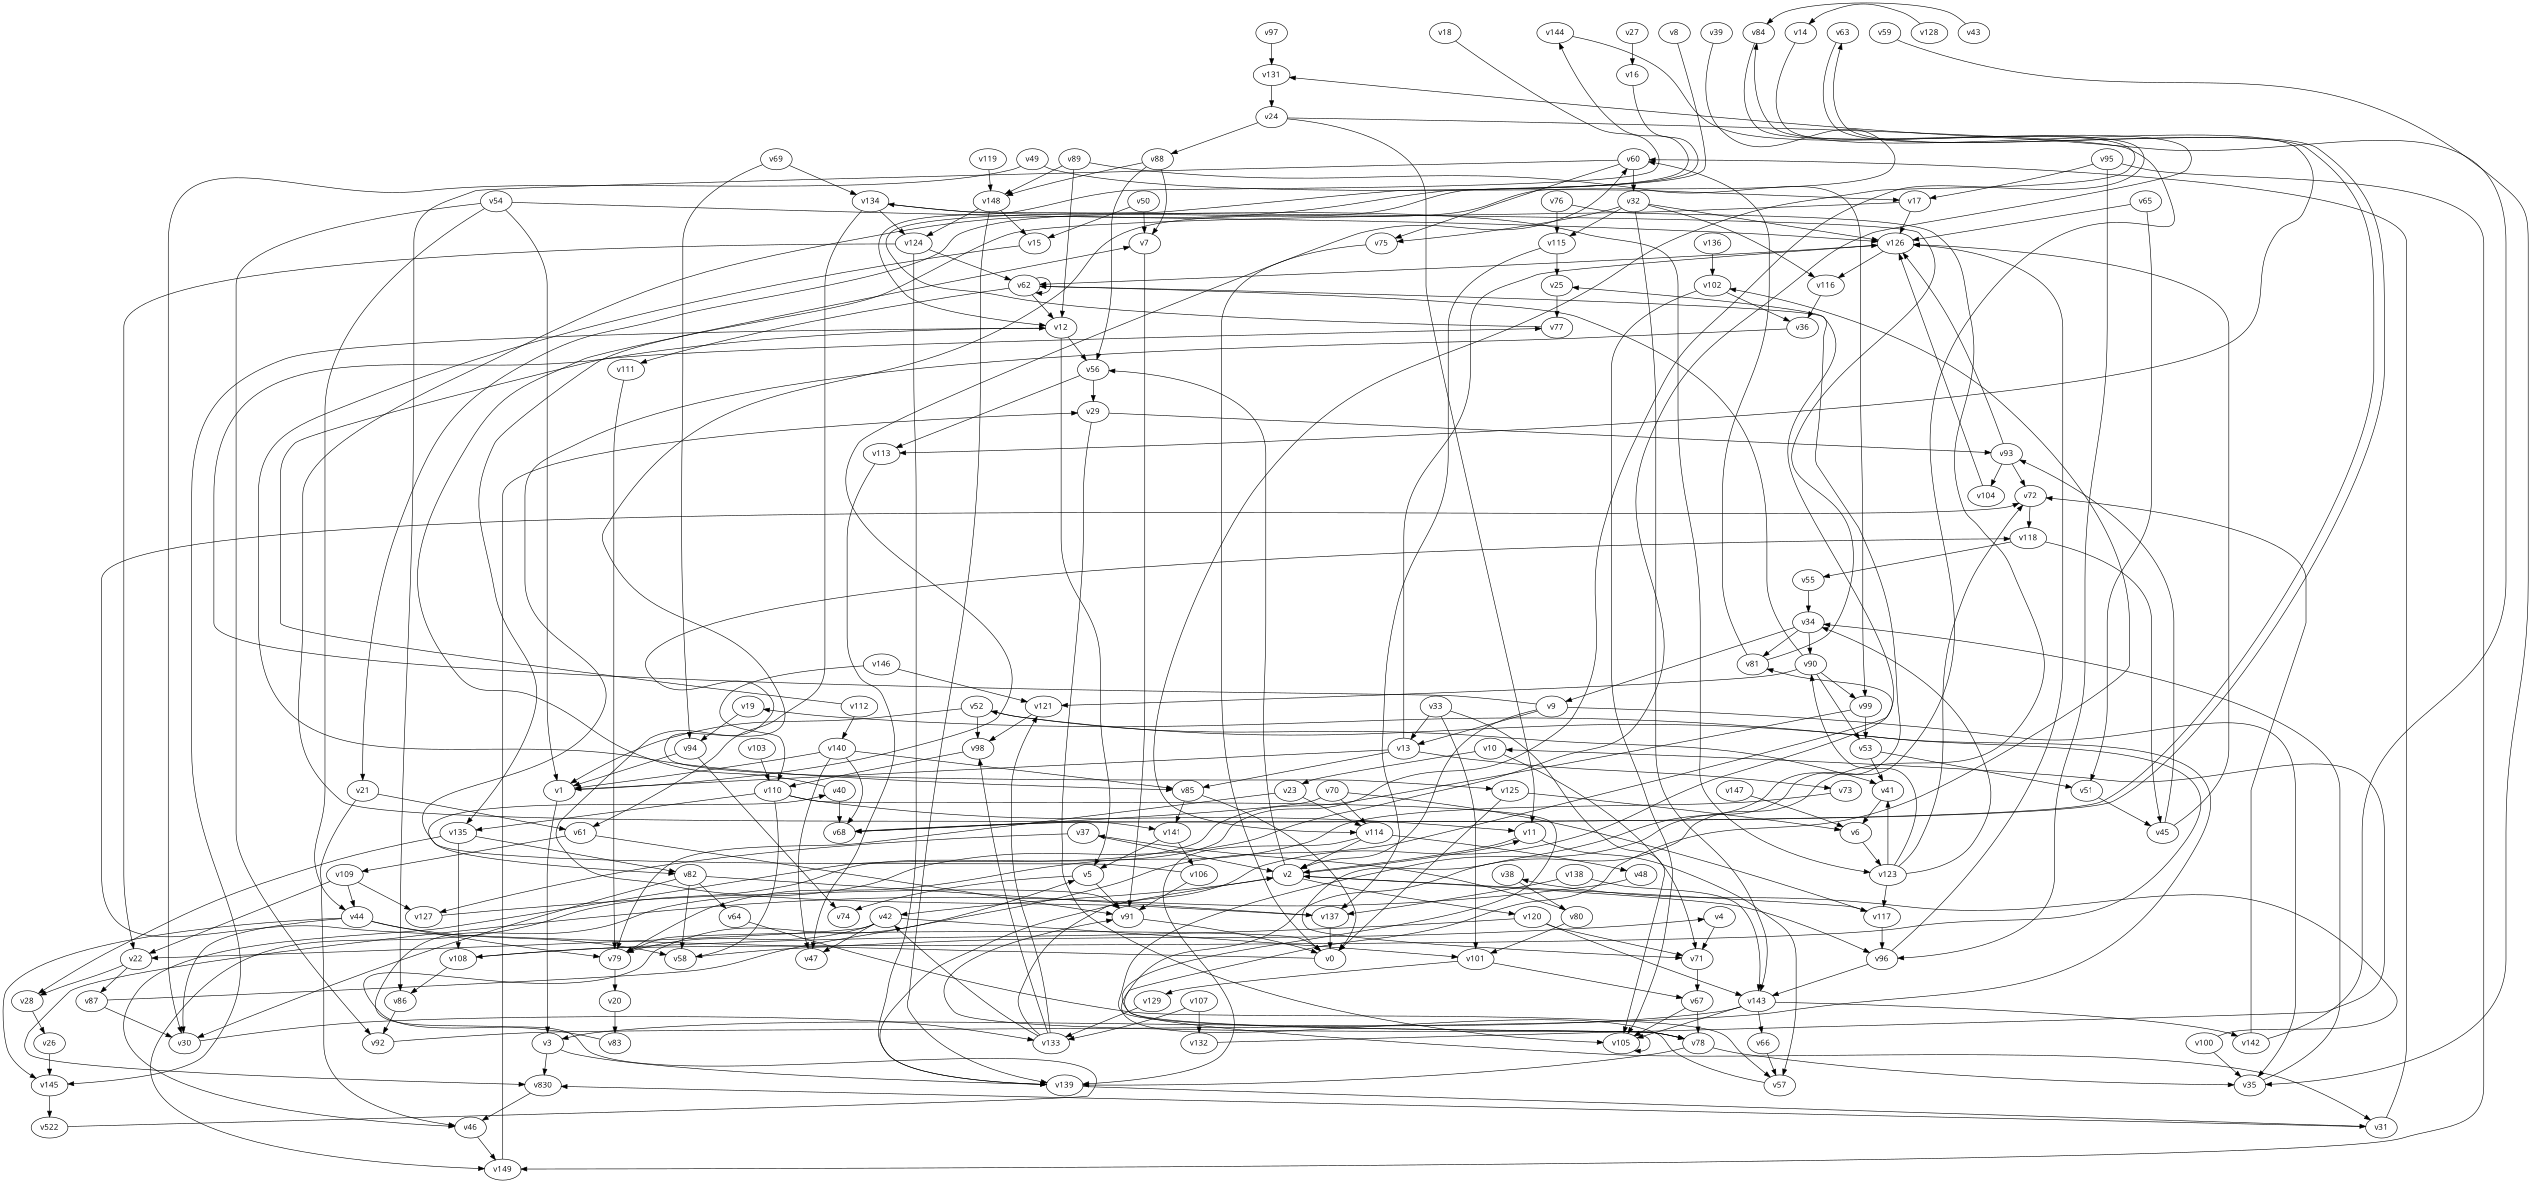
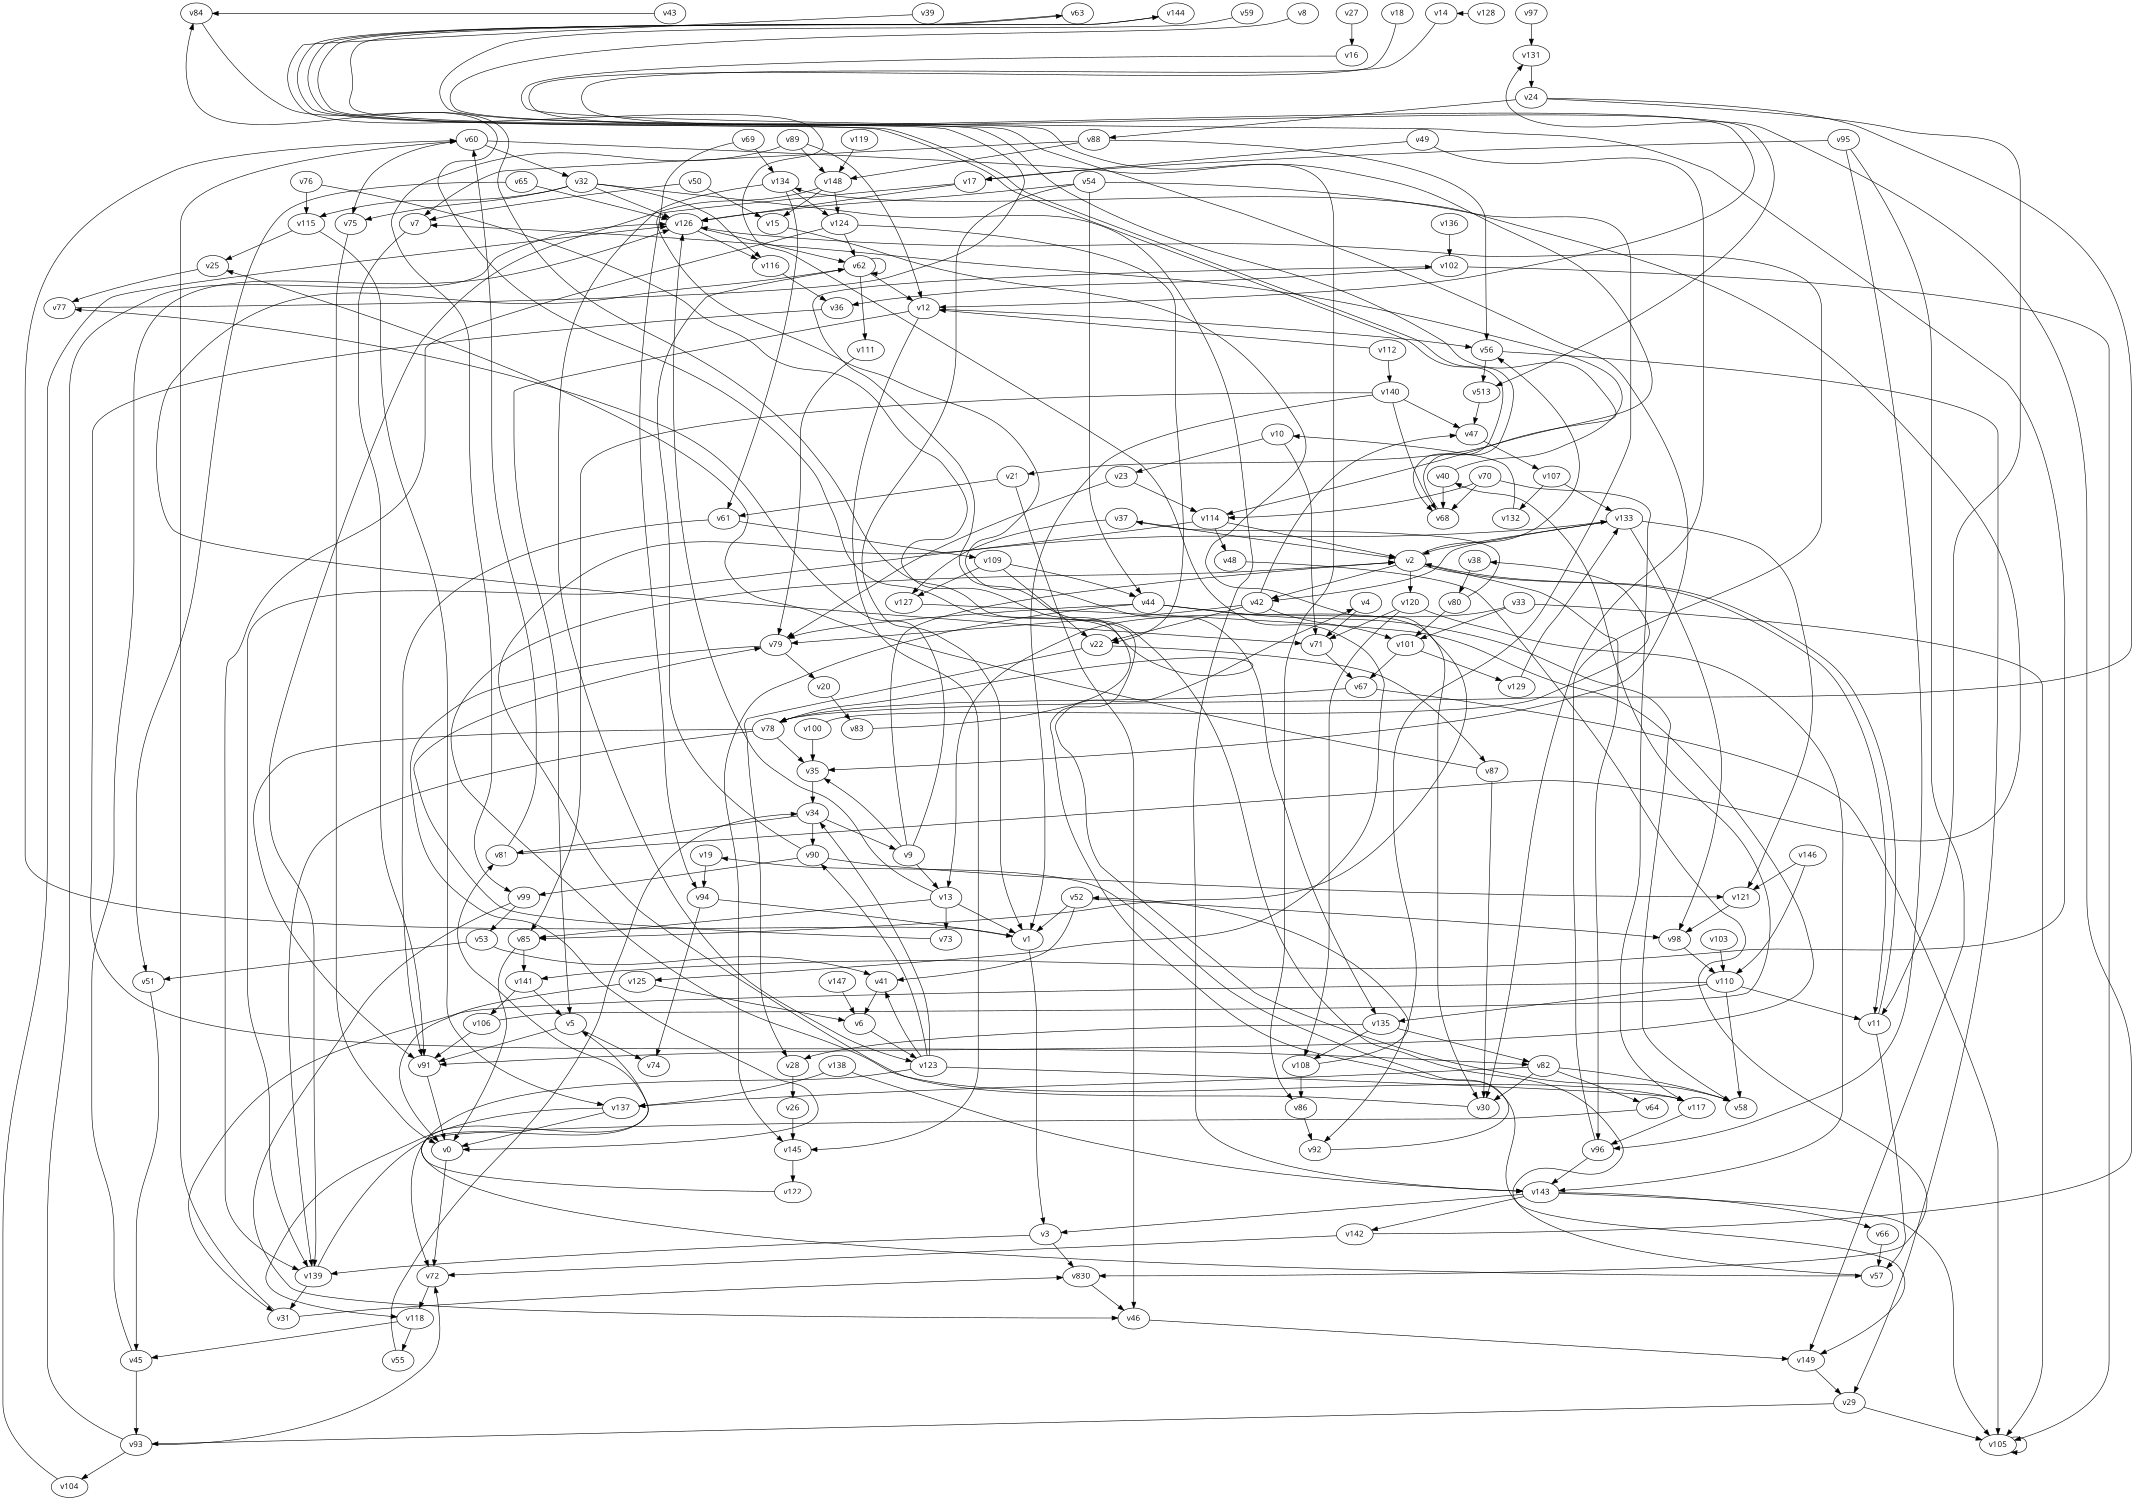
(882, 454) -> (1482, 392)
none -> (1509, 454)
(1836, 704) -> none
(50, 1128) -> (793, 1192)
